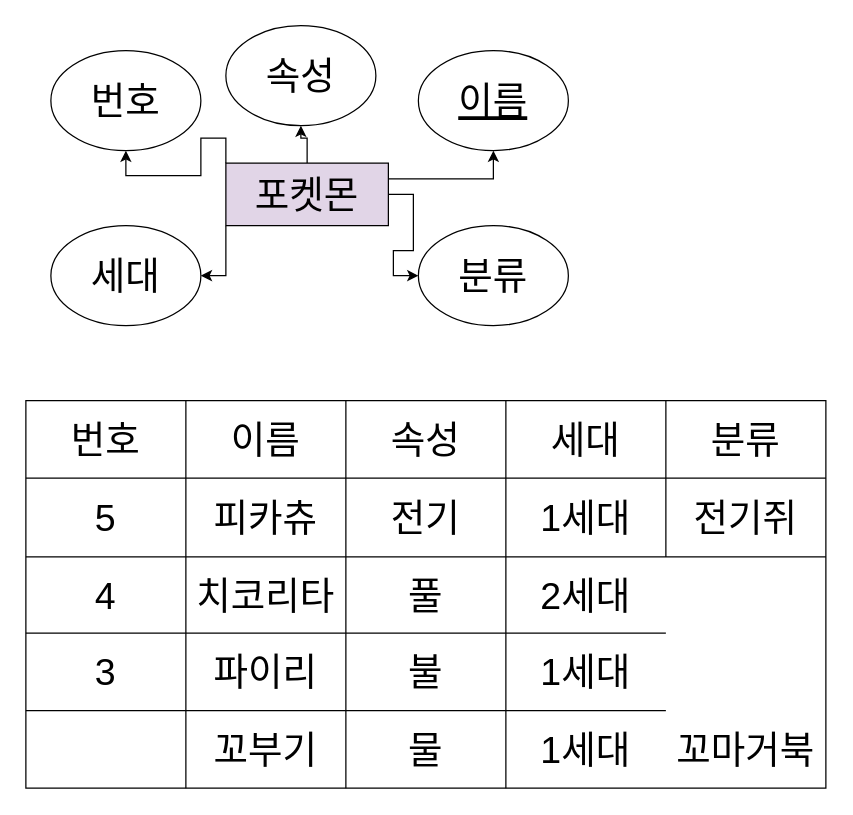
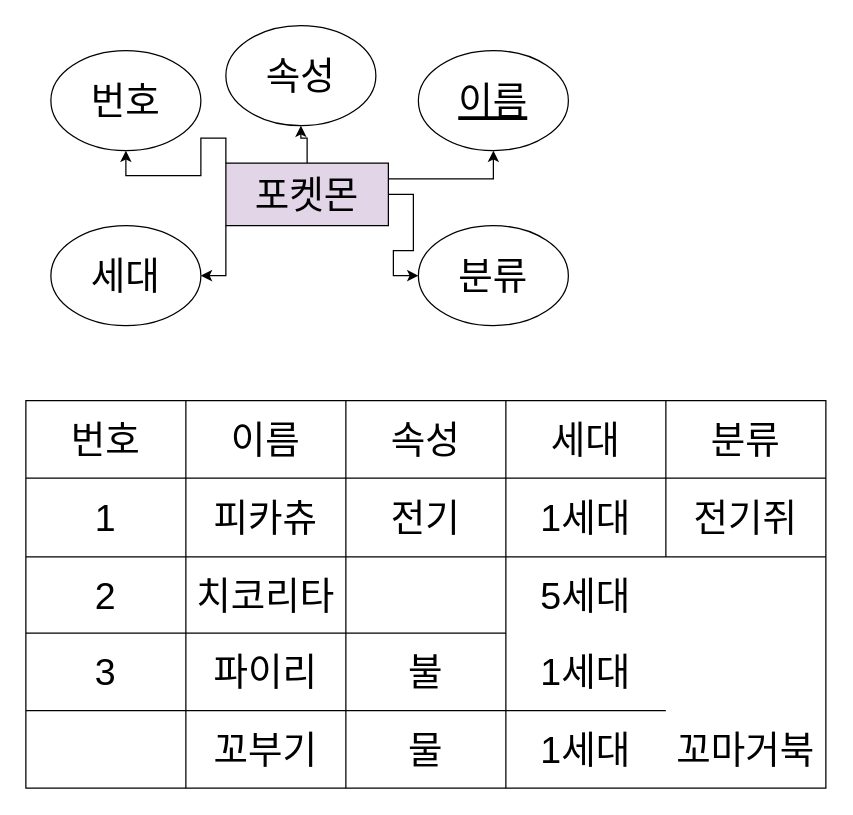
(106, 518) -> (106, 518)
(426, 595) -> none
(106, 596) -> (106, 596)
(586, 596) -> (586, 596)
